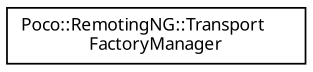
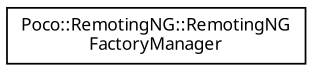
(156, 36) -> (156, 36)
